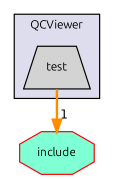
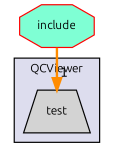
(57, 106) -> (57, 65)
